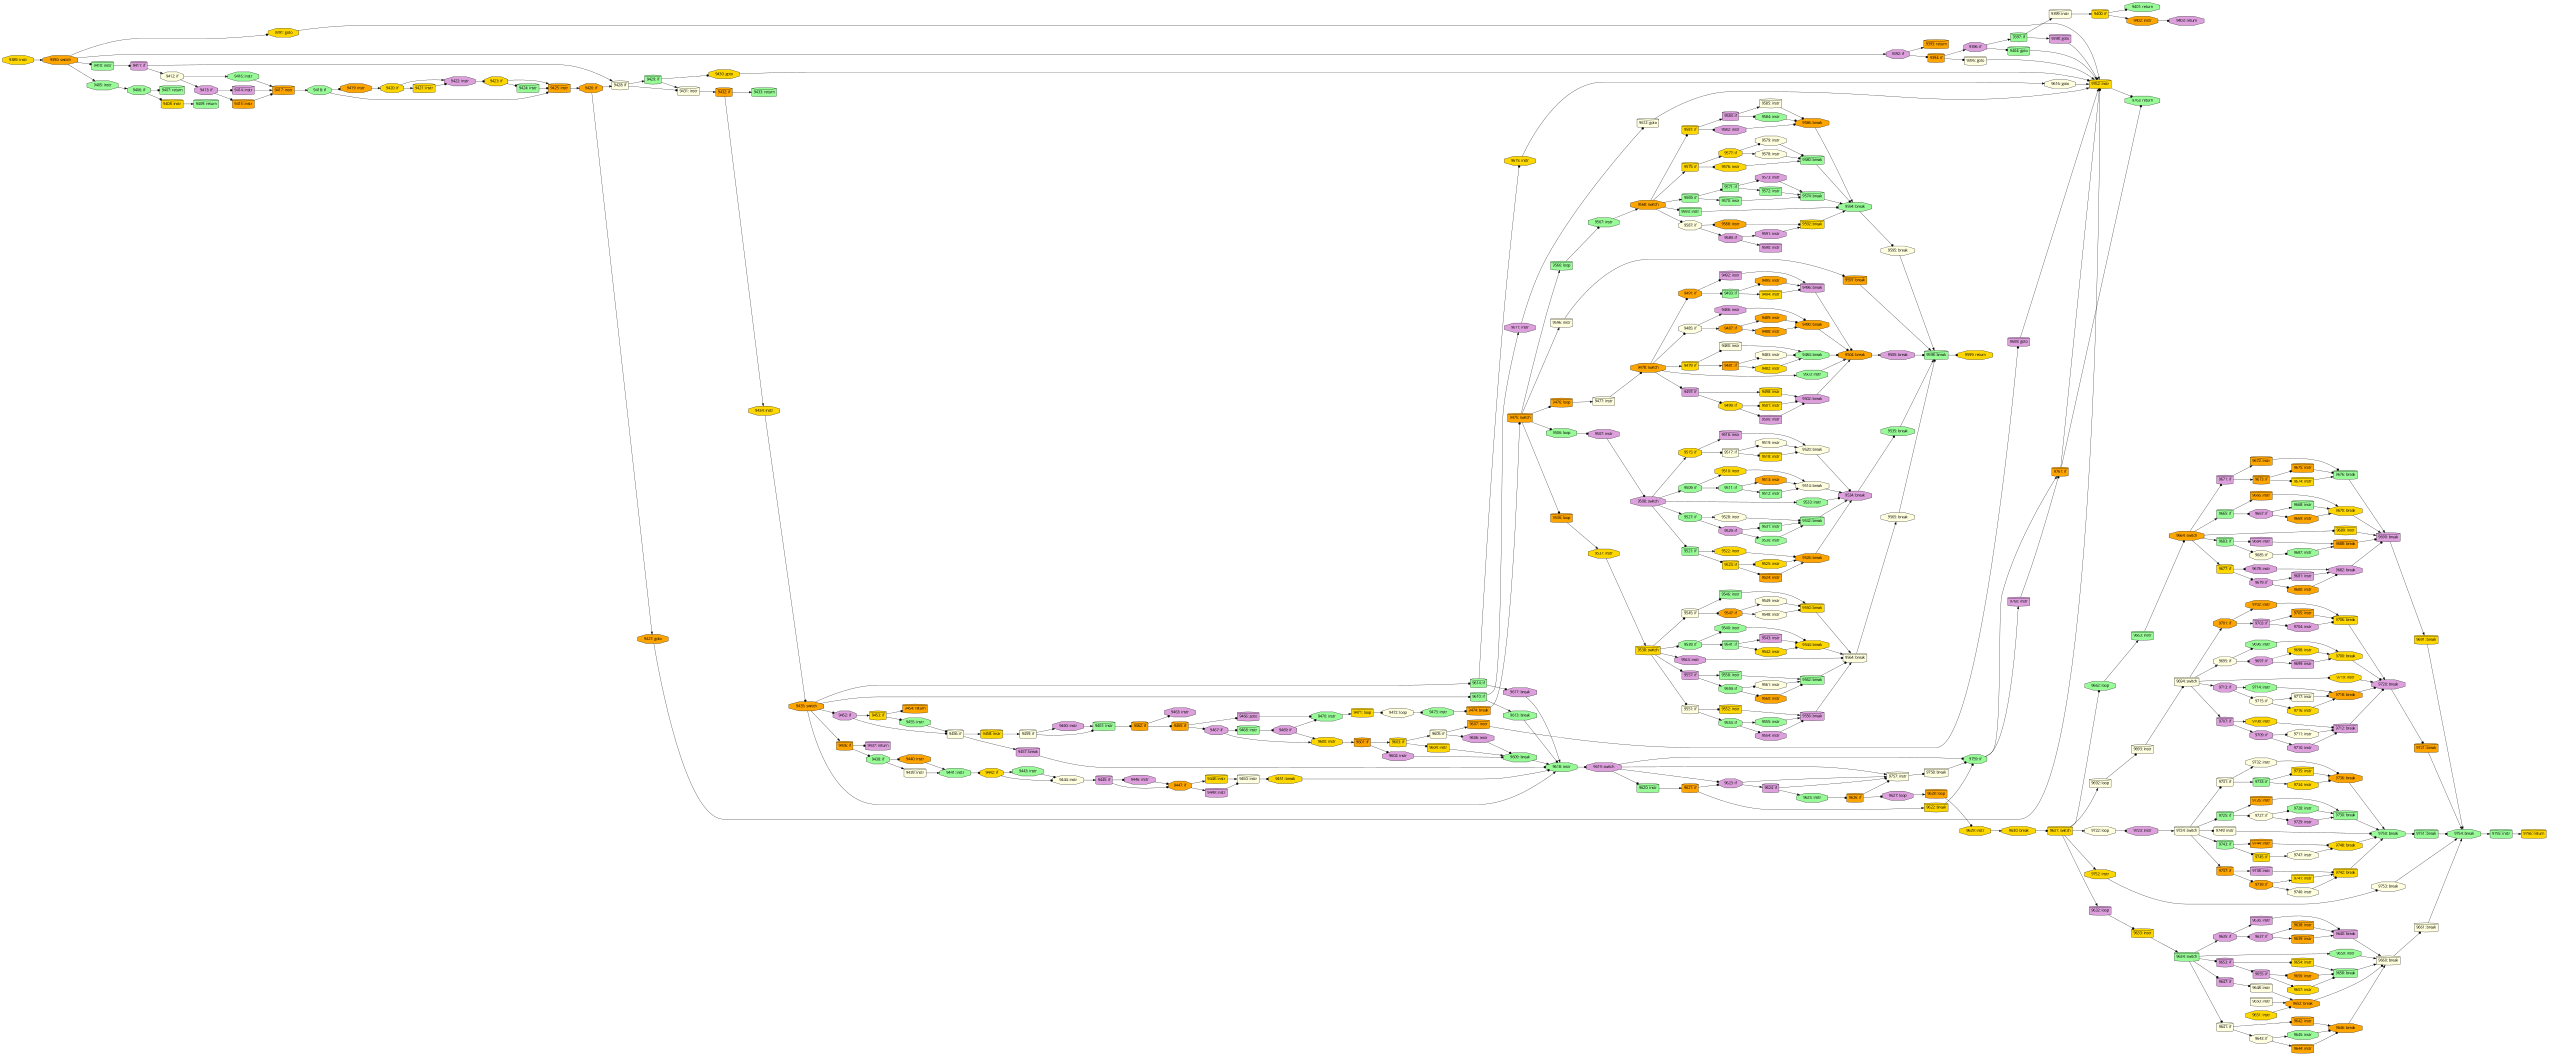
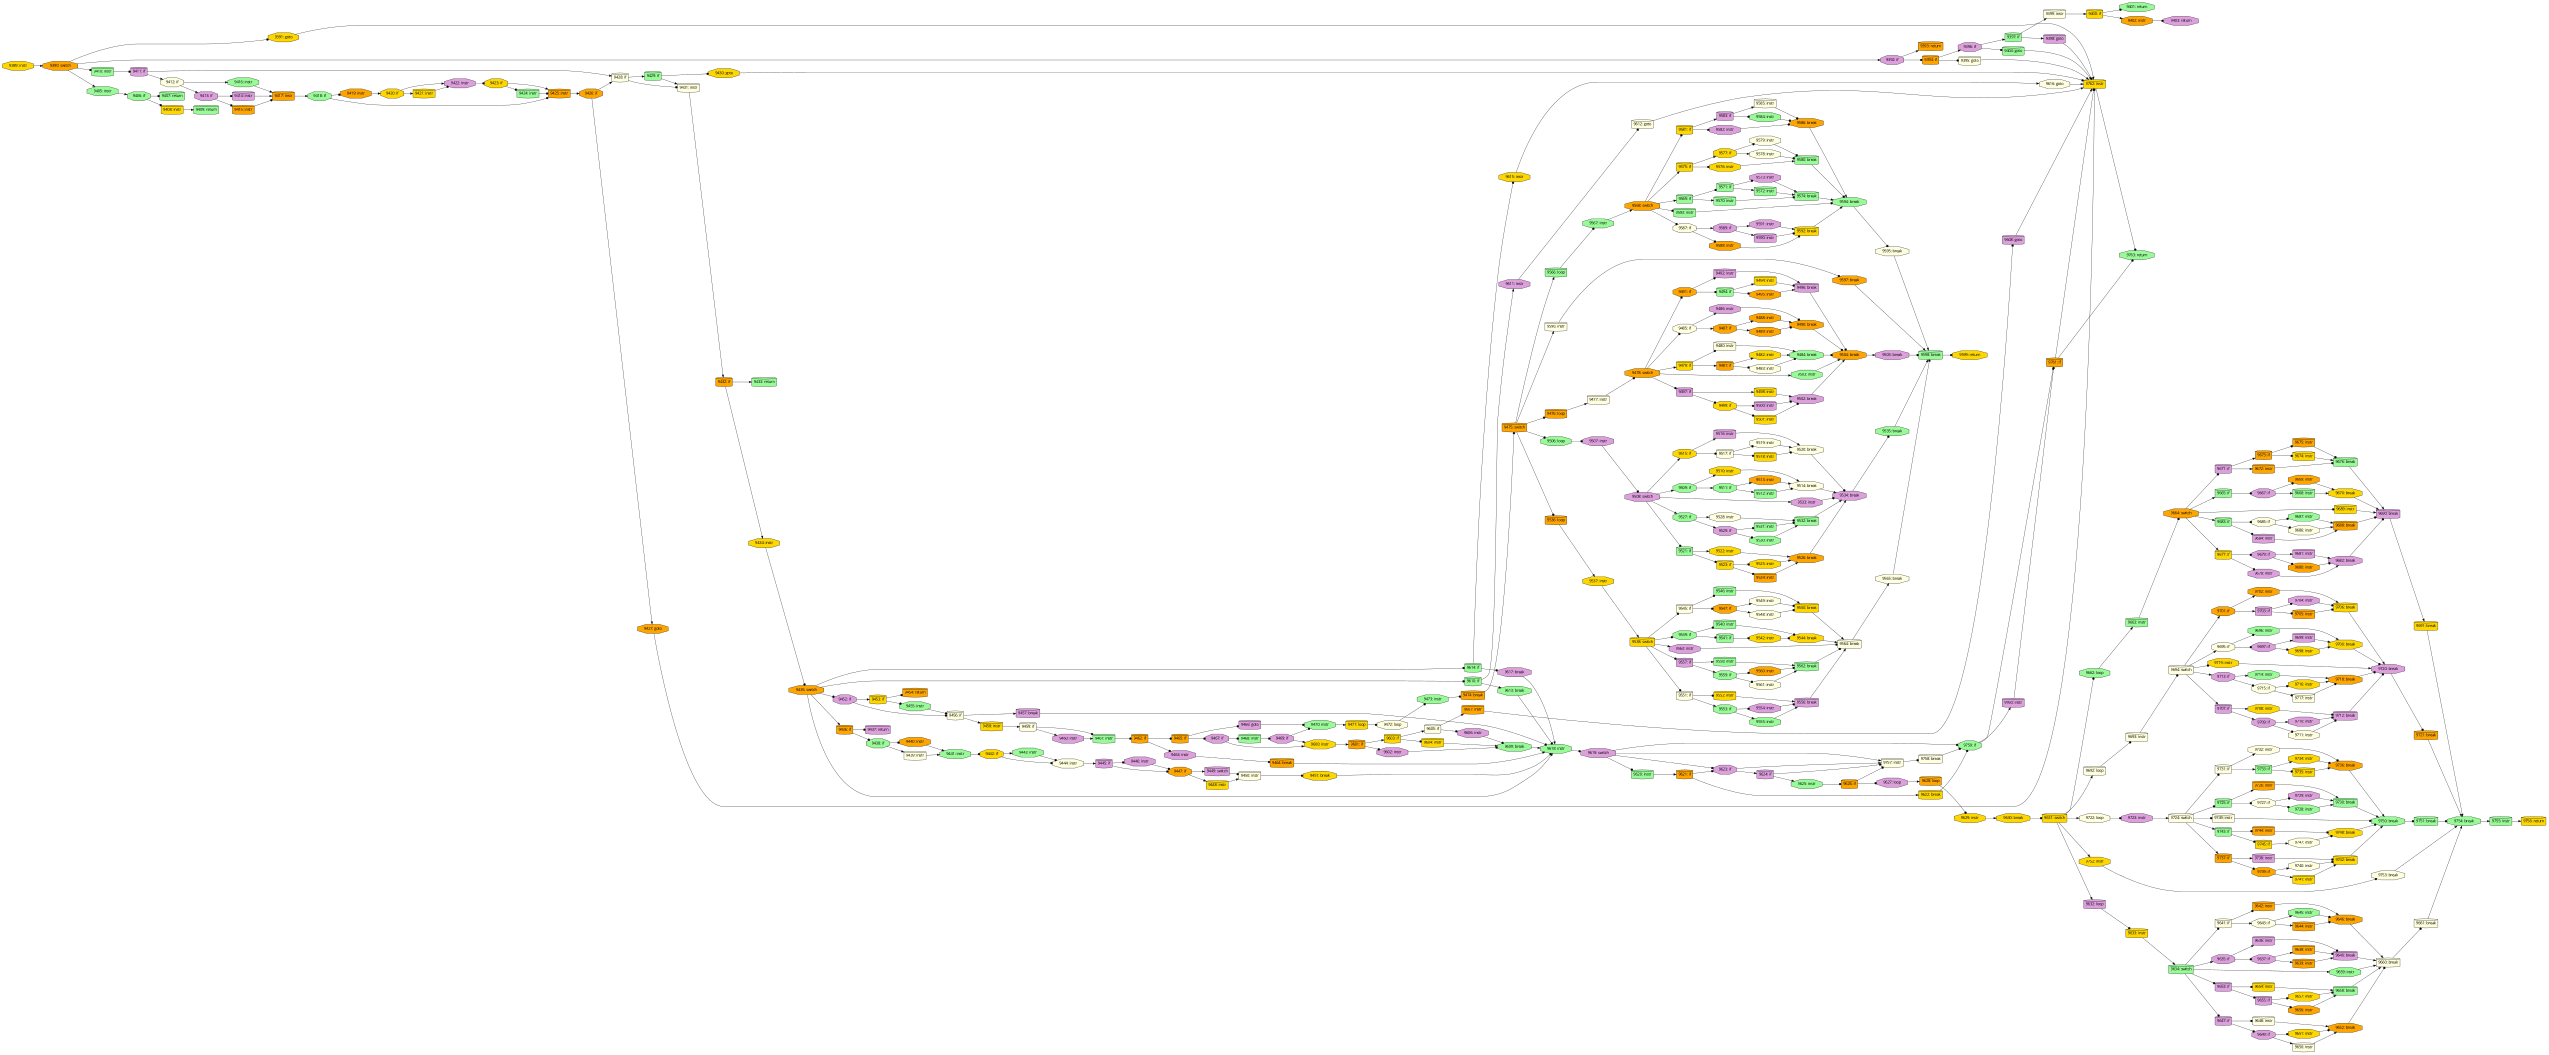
none -> (1784, 235)
(1855, 280) -> (1849, 280)
(1730, 294) -> (1725, 292)
(2261, 496) -> none
(1812, 502) -> (1807, 502)
none -> (2304, 530)
(1770, 555) -> (1764, 555)
(1730, 628) -> (1725, 624)
(1771, 638) -> none
none -> (1282, 763)
(1216, 793) -> (1217, 771)
(2325, 975) -> (2323, 1001)
none -> (2264, 1035)
